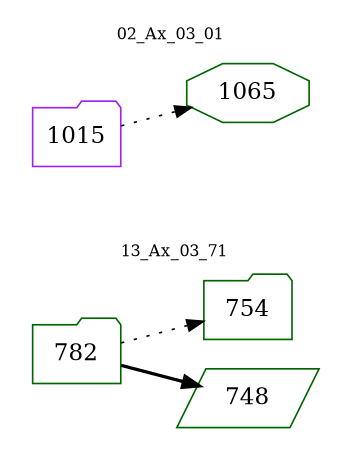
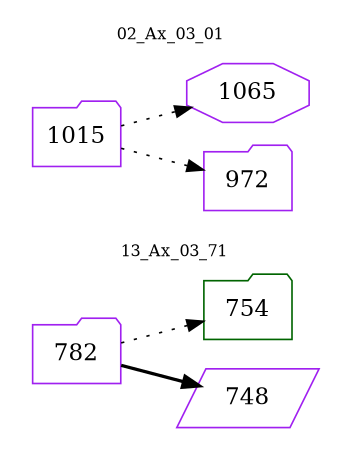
(248, 93) -> (248, 93)
none -> (248, 181)
(77, 354) -> (77, 354)
(248, 398) -> (248, 398)
